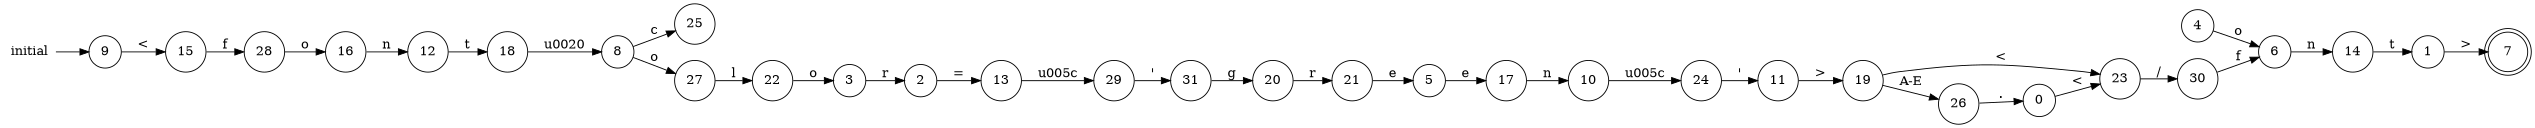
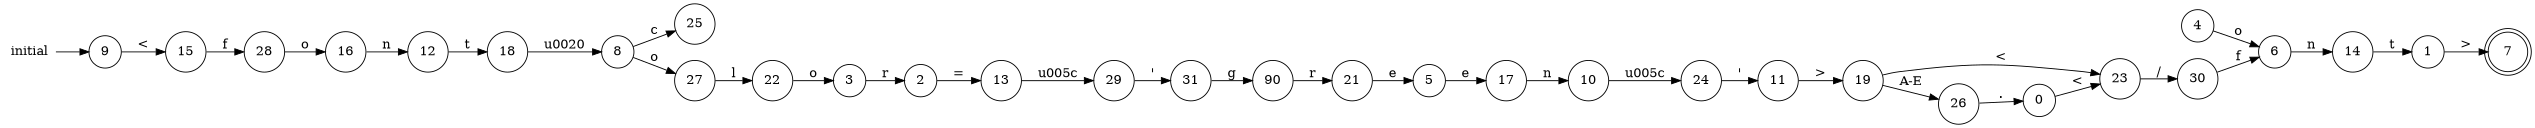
(1273, 81) -> (1273, 81)
